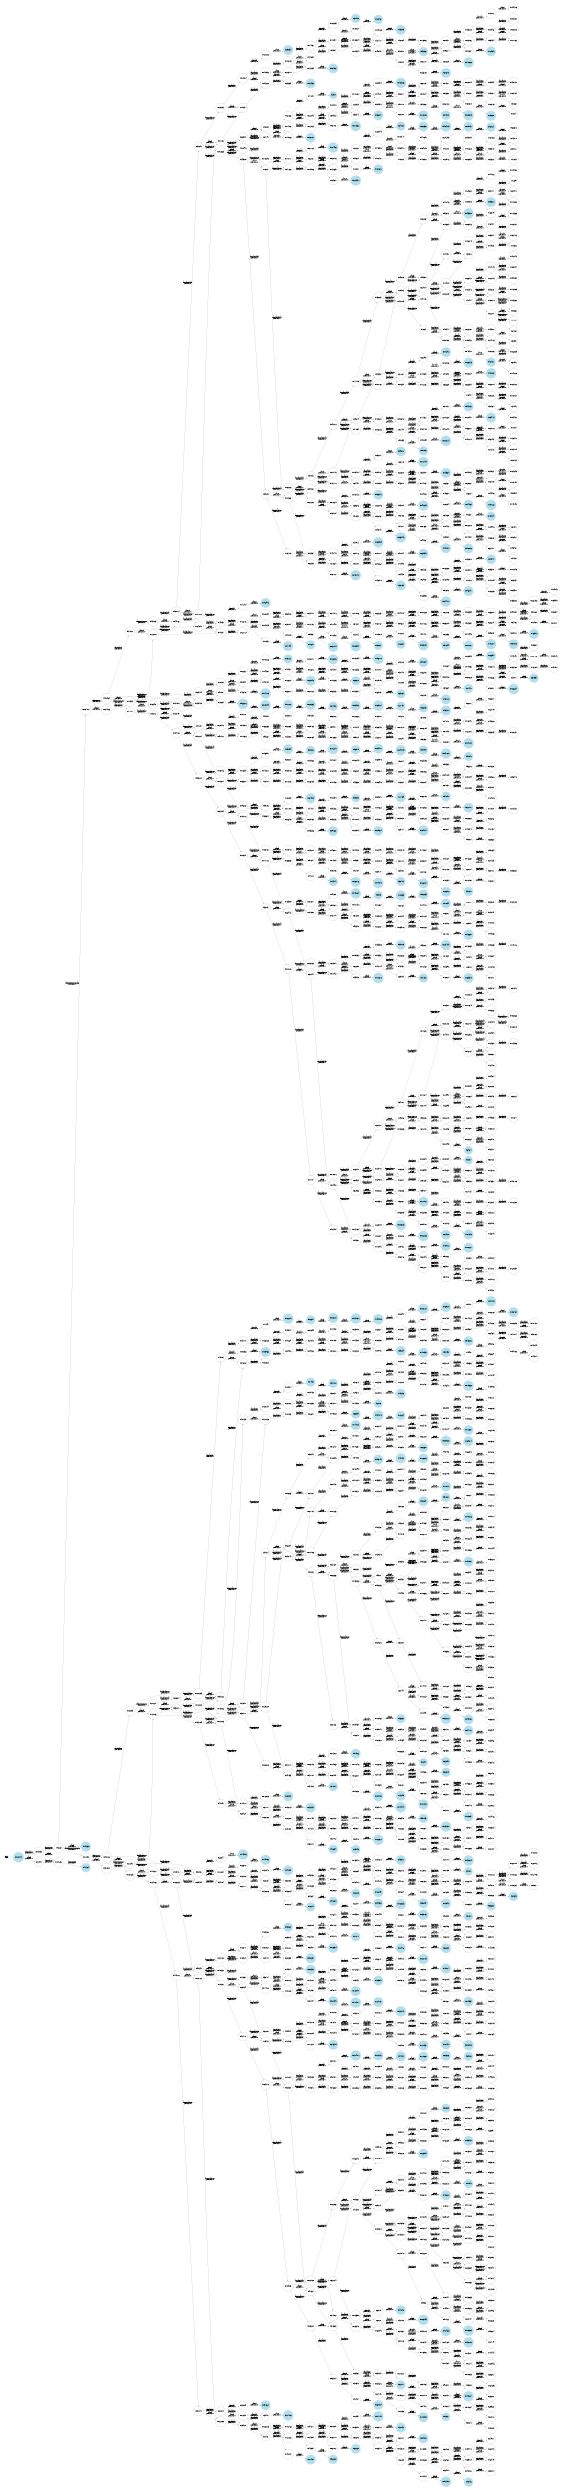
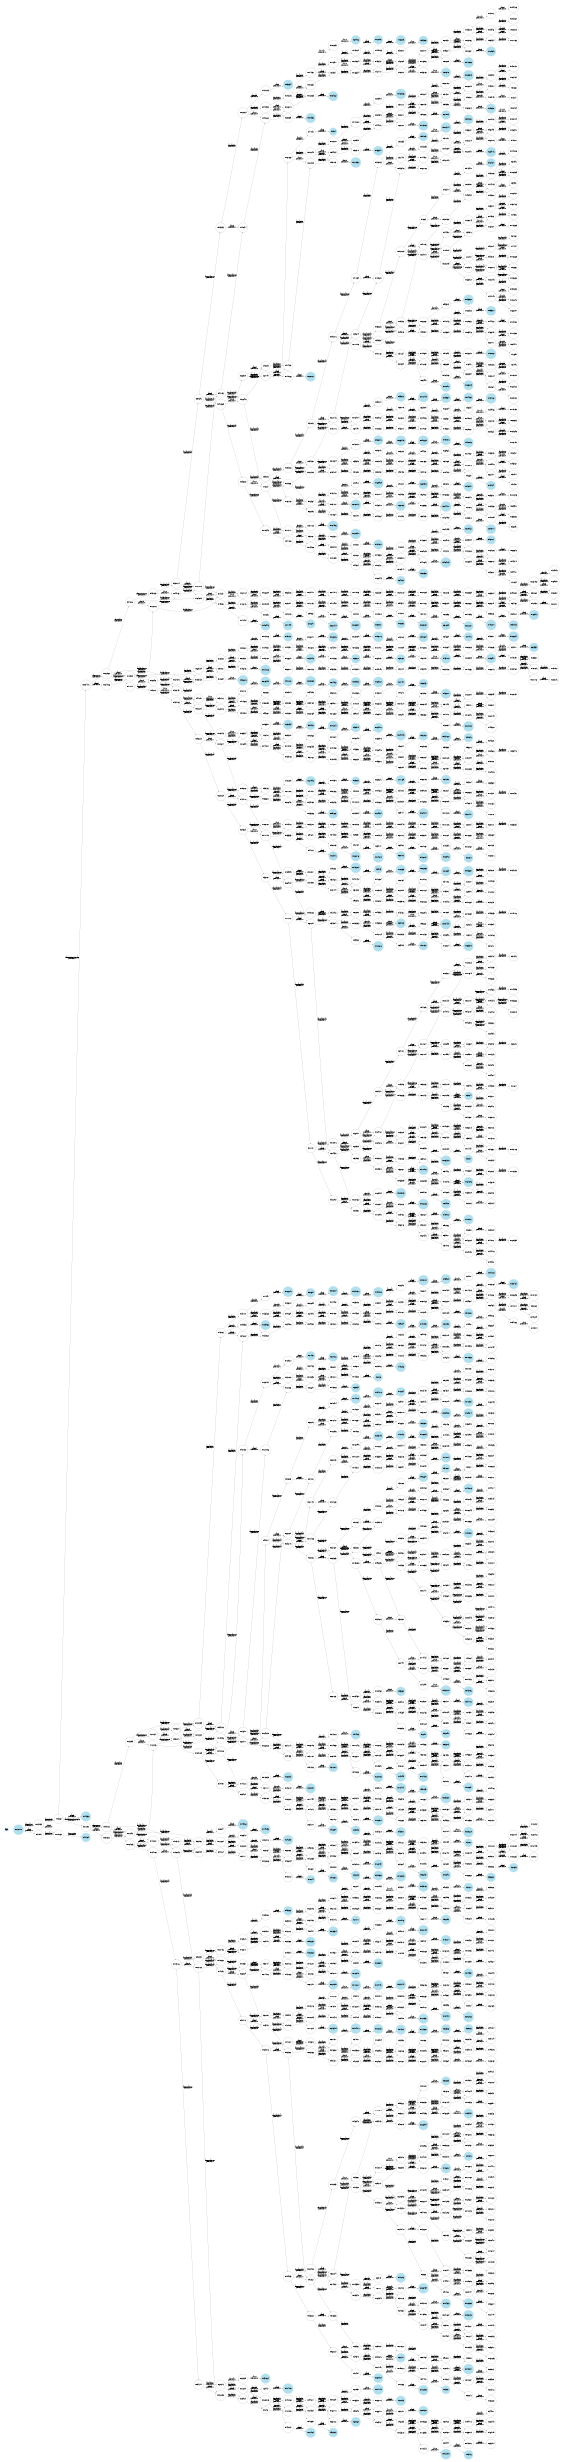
none -> (254, 593)
none -> (446, 1161)
